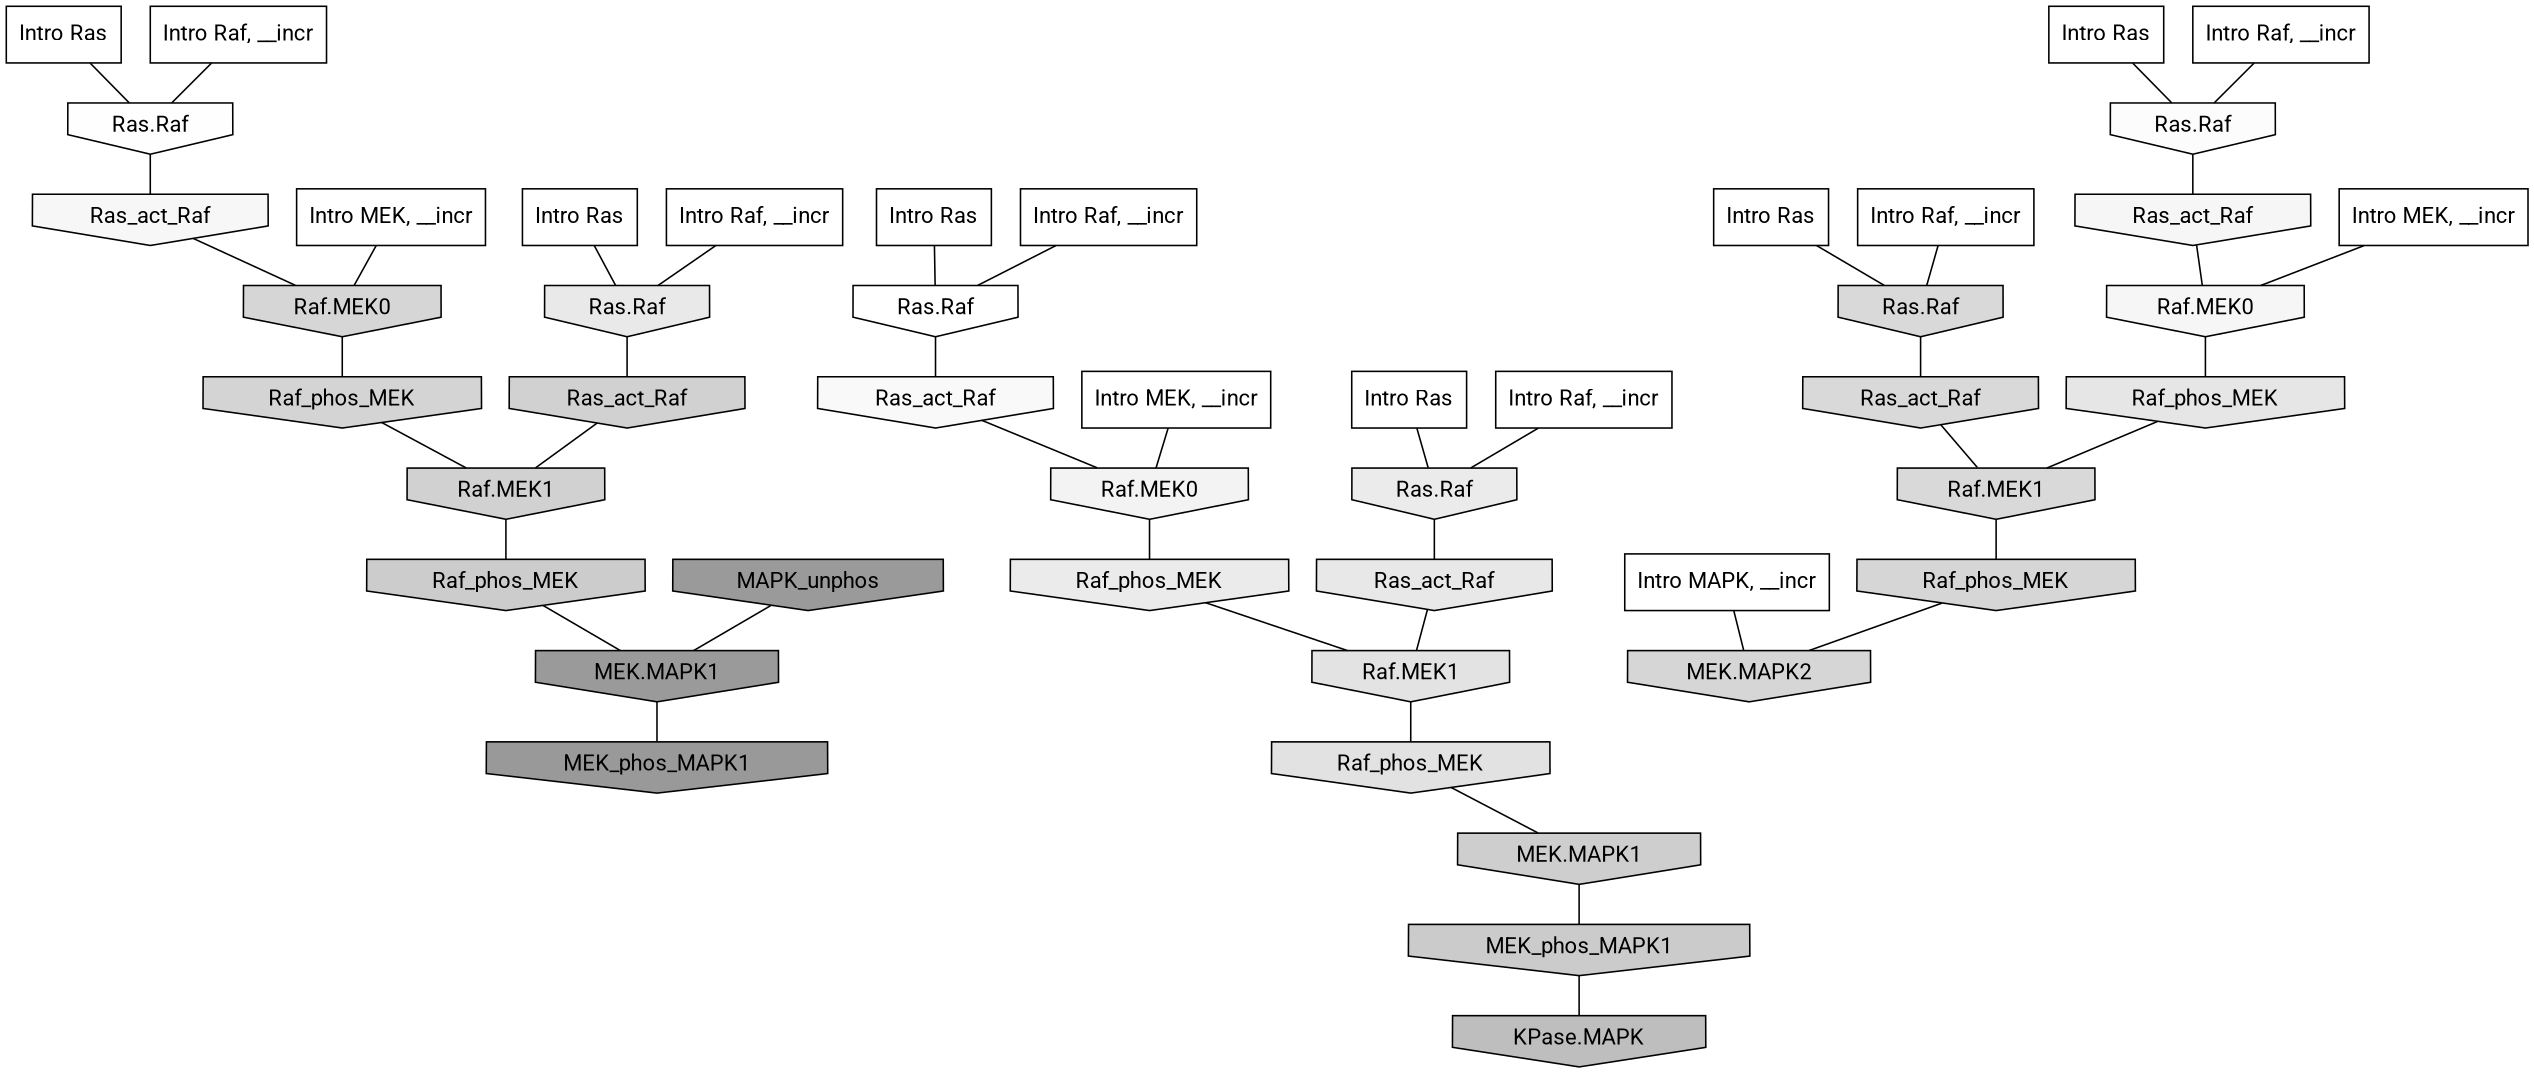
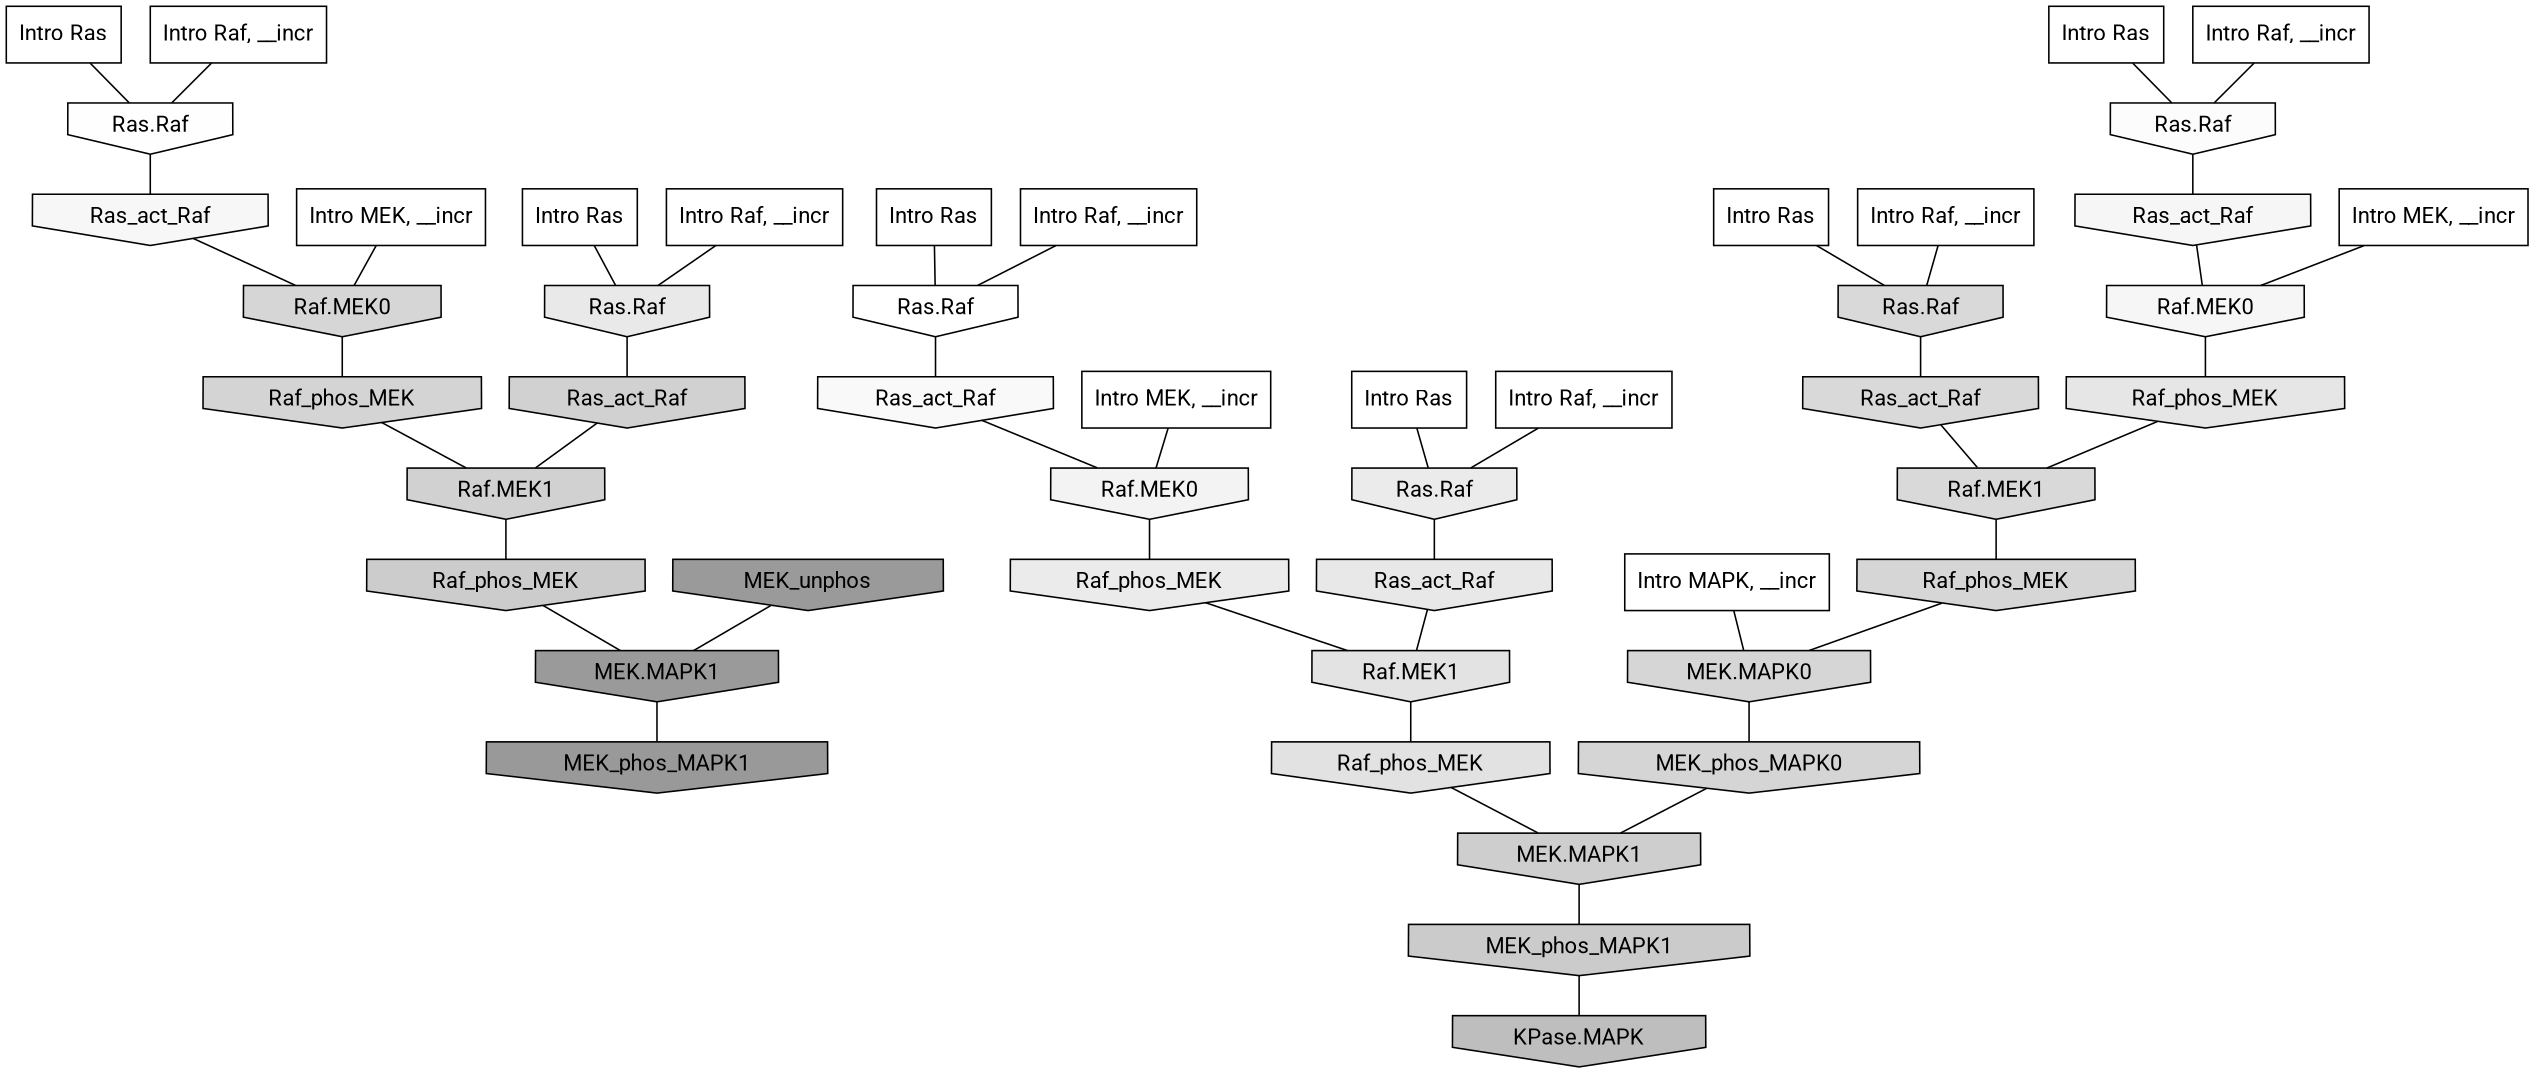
(808, 582) -> (808, 582)
(1749, 674) -> (1749, 674)
none -> (1749, 765)
